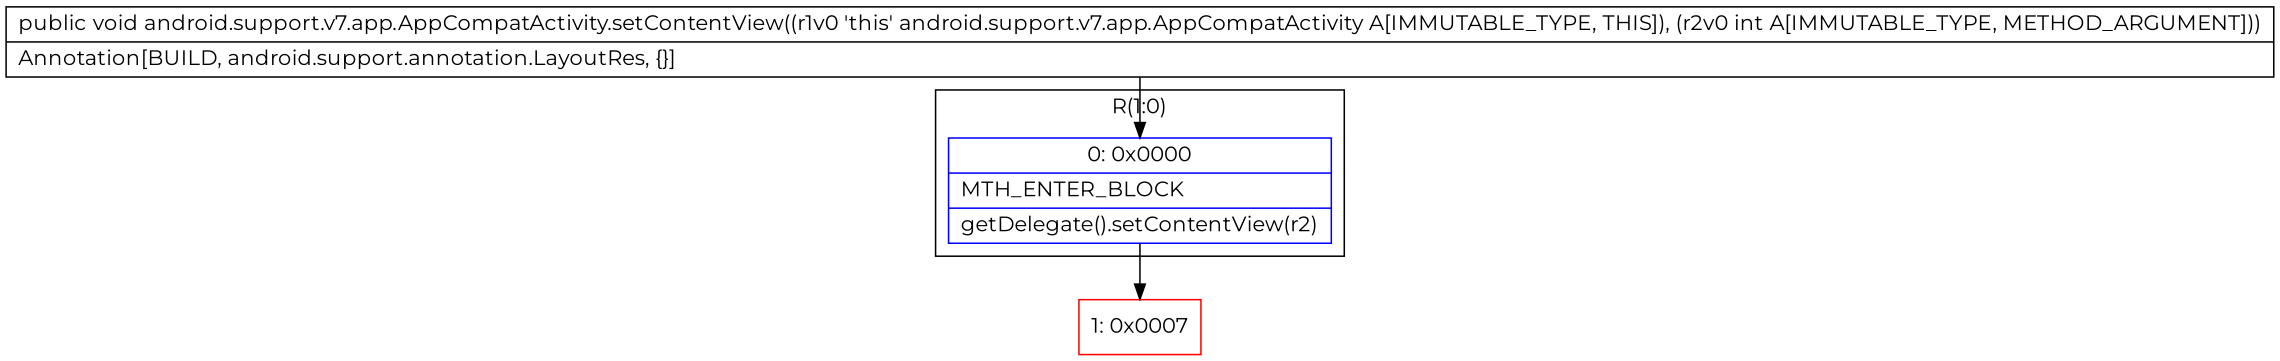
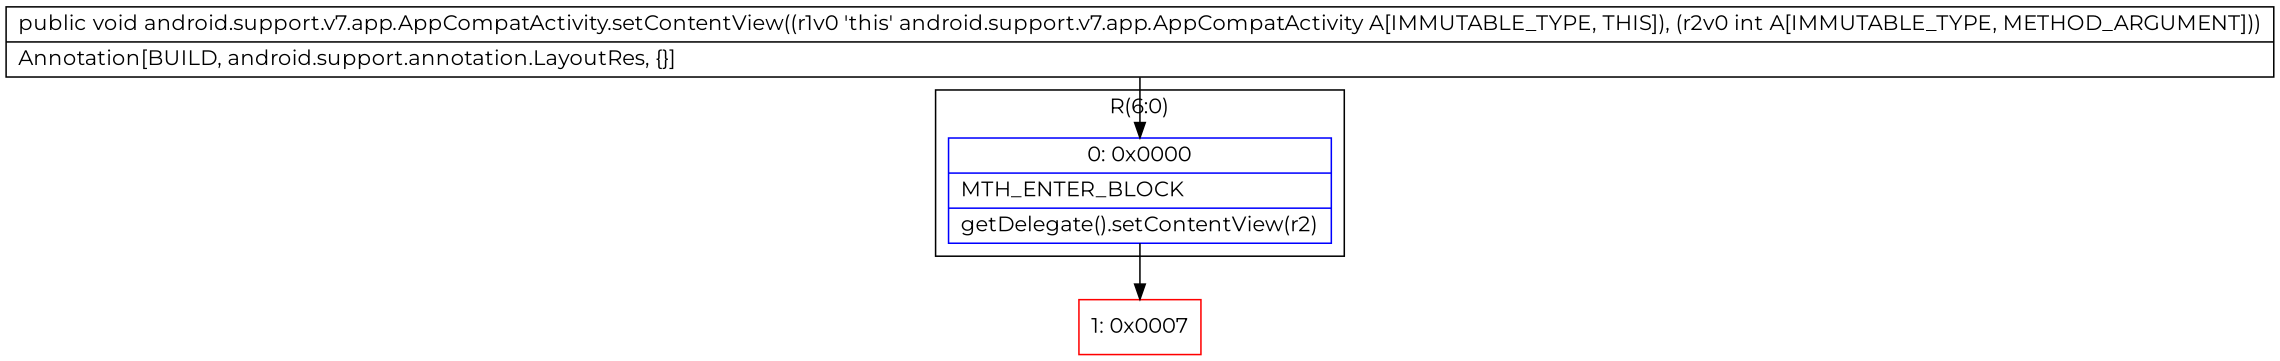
(1140, 108) -> (1140, 108)
